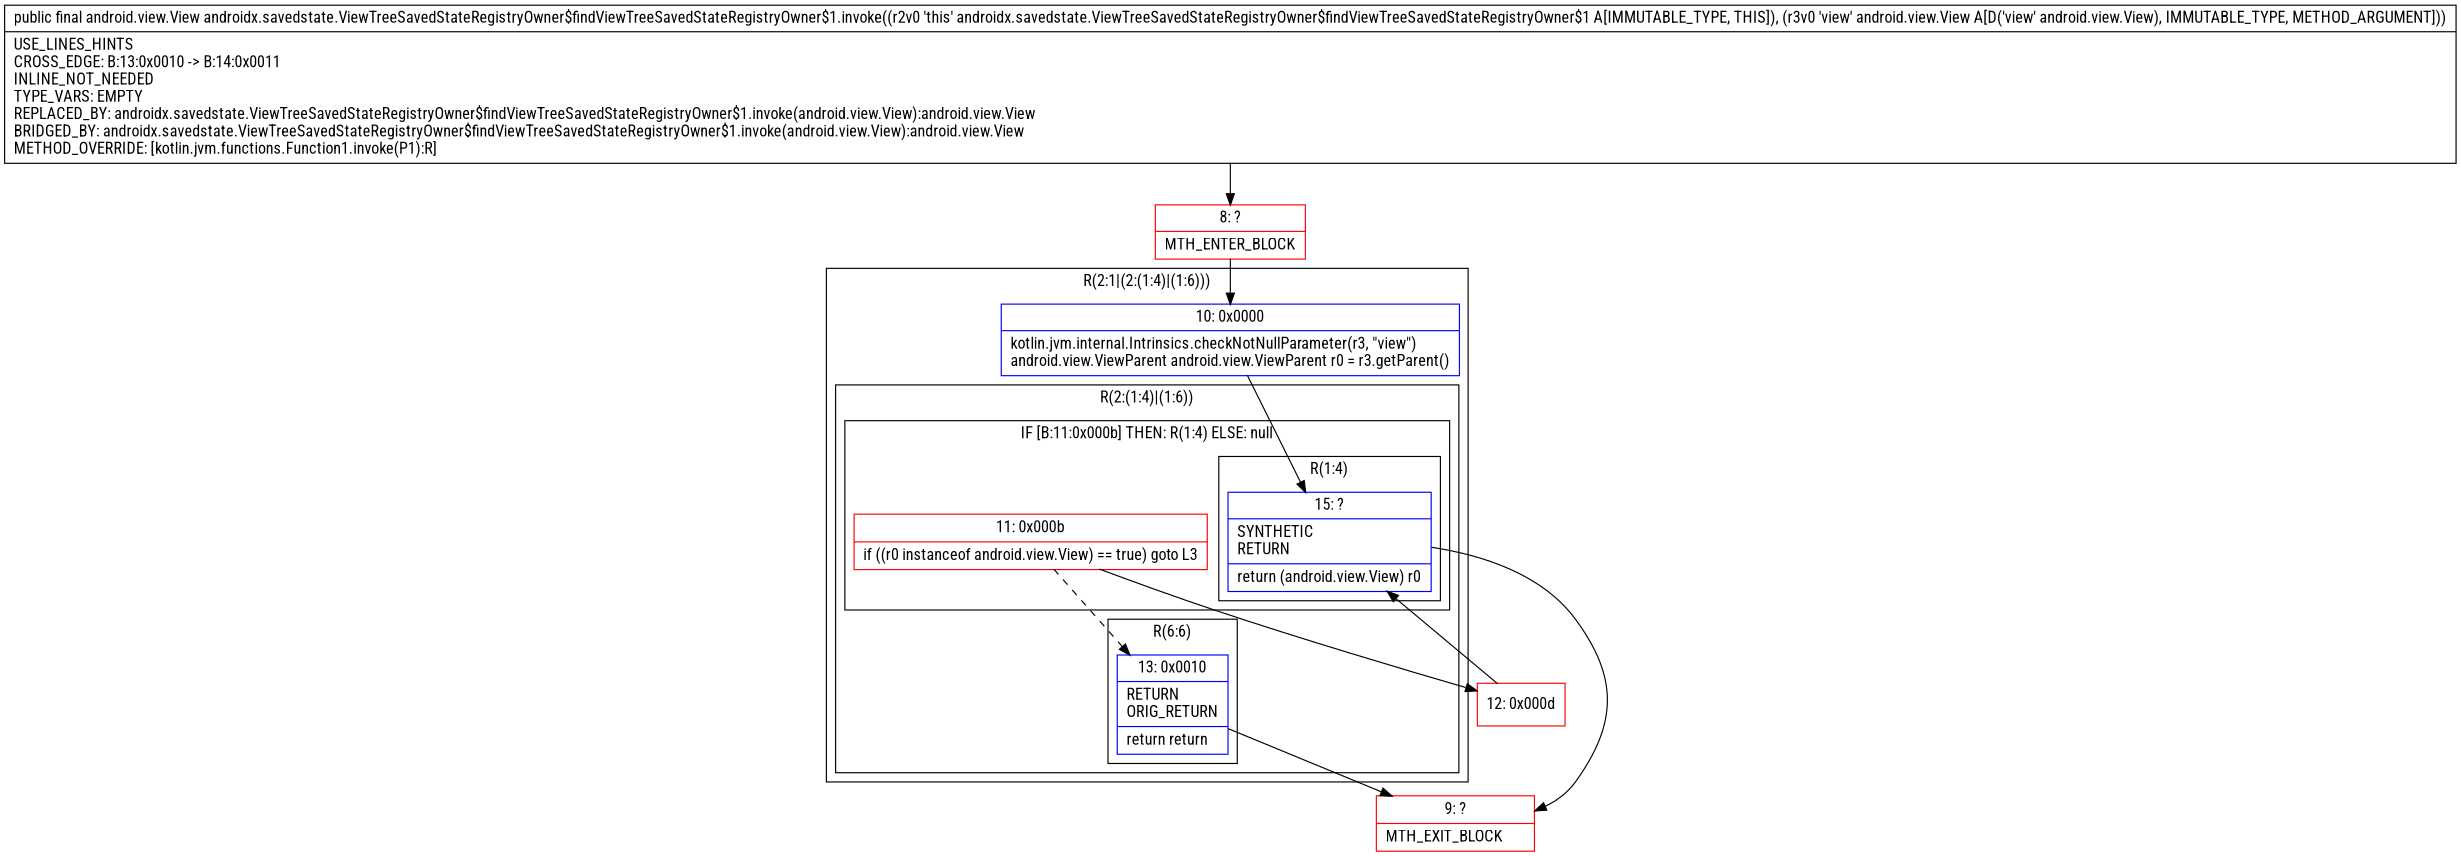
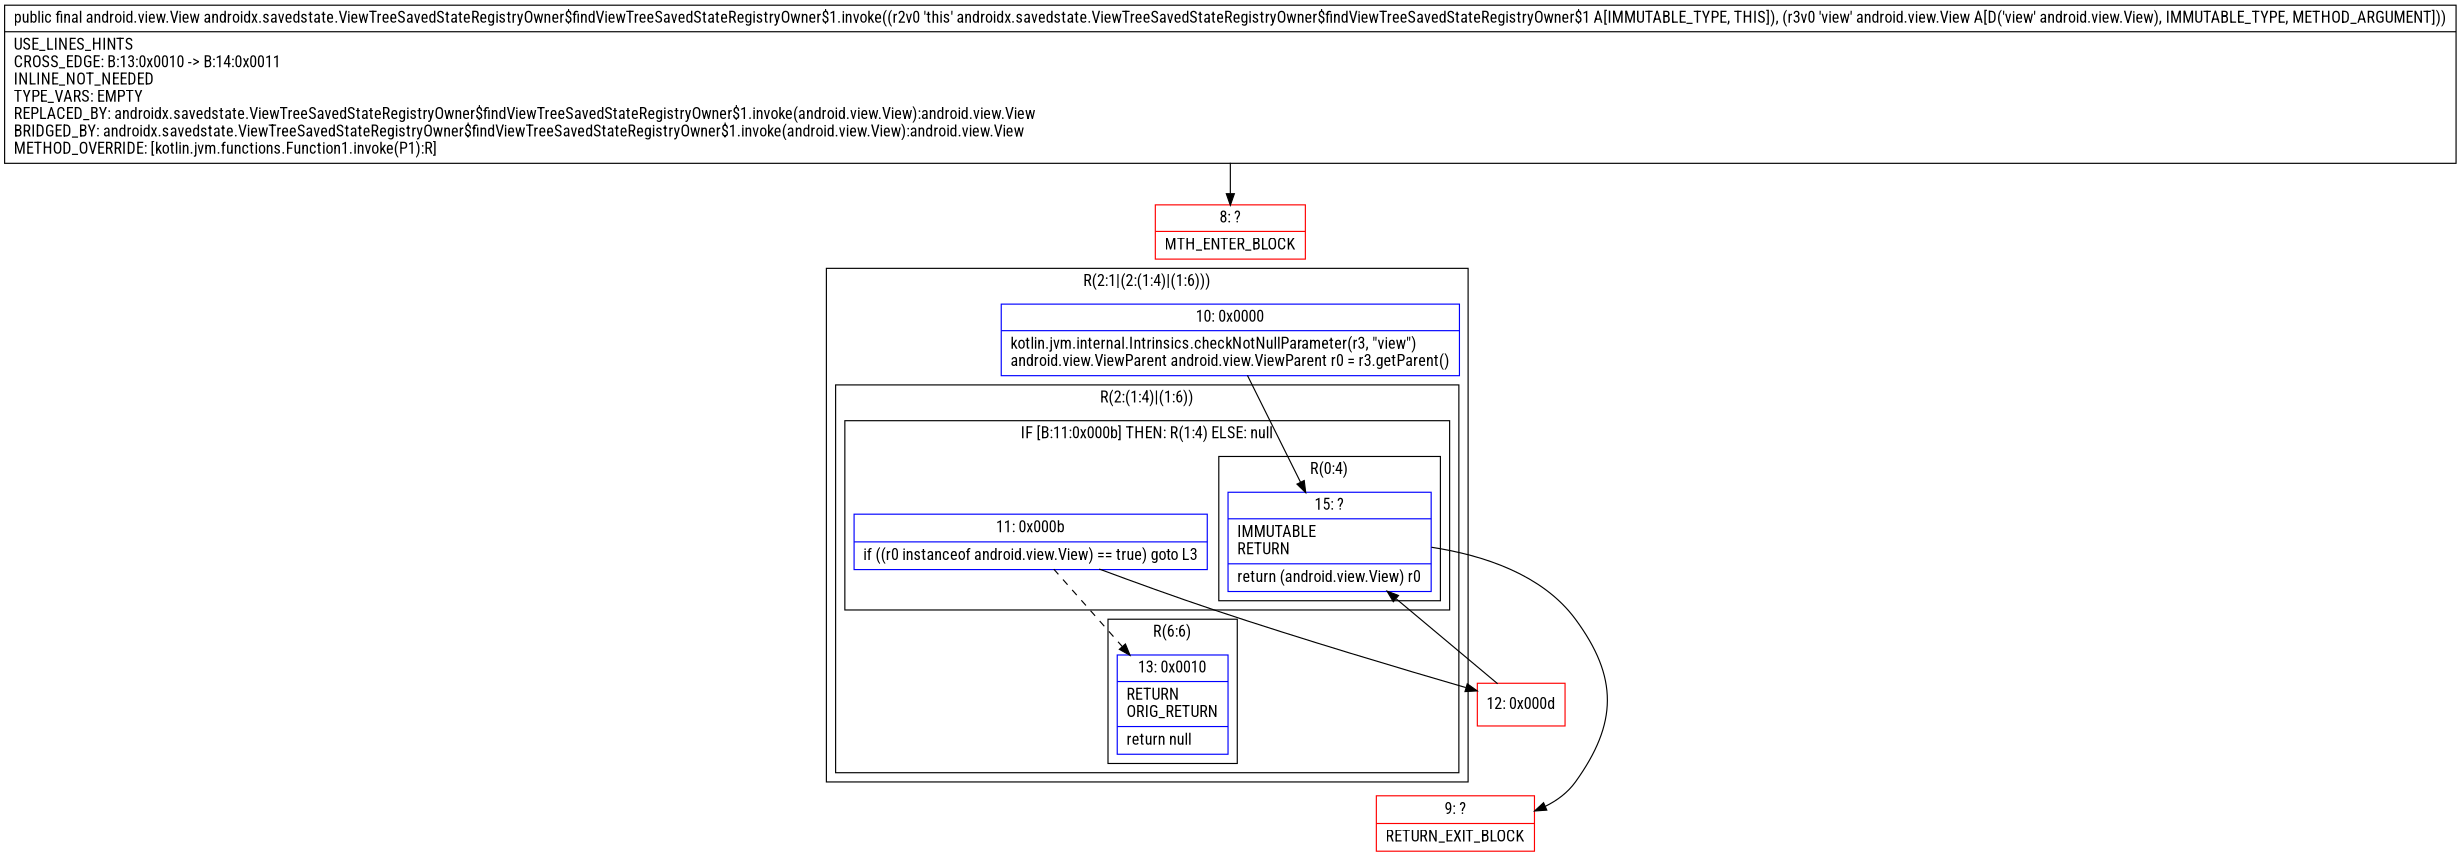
(1230, 276) -> none
(1330, 470) -> (1330, 470)
(1276, 532) -> (1277, 532)
(1031, 542) -> (1031, 542)
(1167, 740) -> (1159, 740)
(1305, 760) -> none
(1444, 837) -> (1455, 837)
